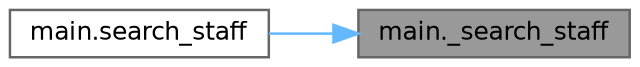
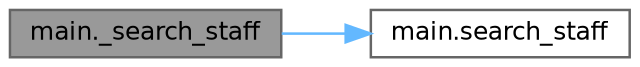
(301, 34) -> (313, 34)
